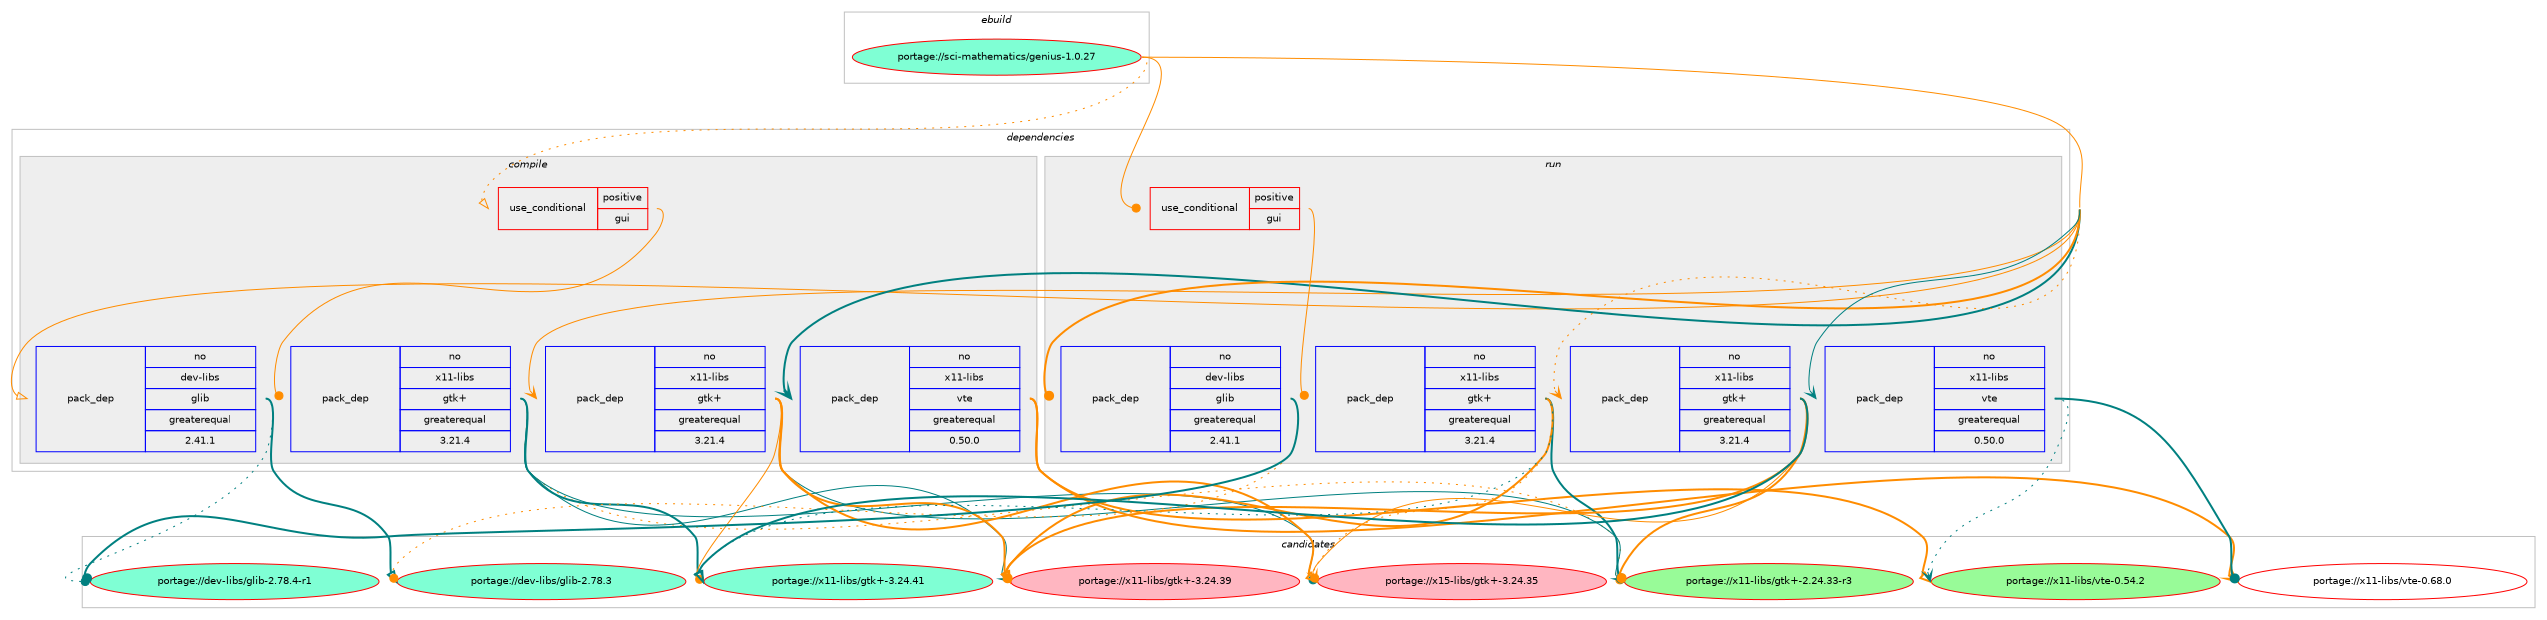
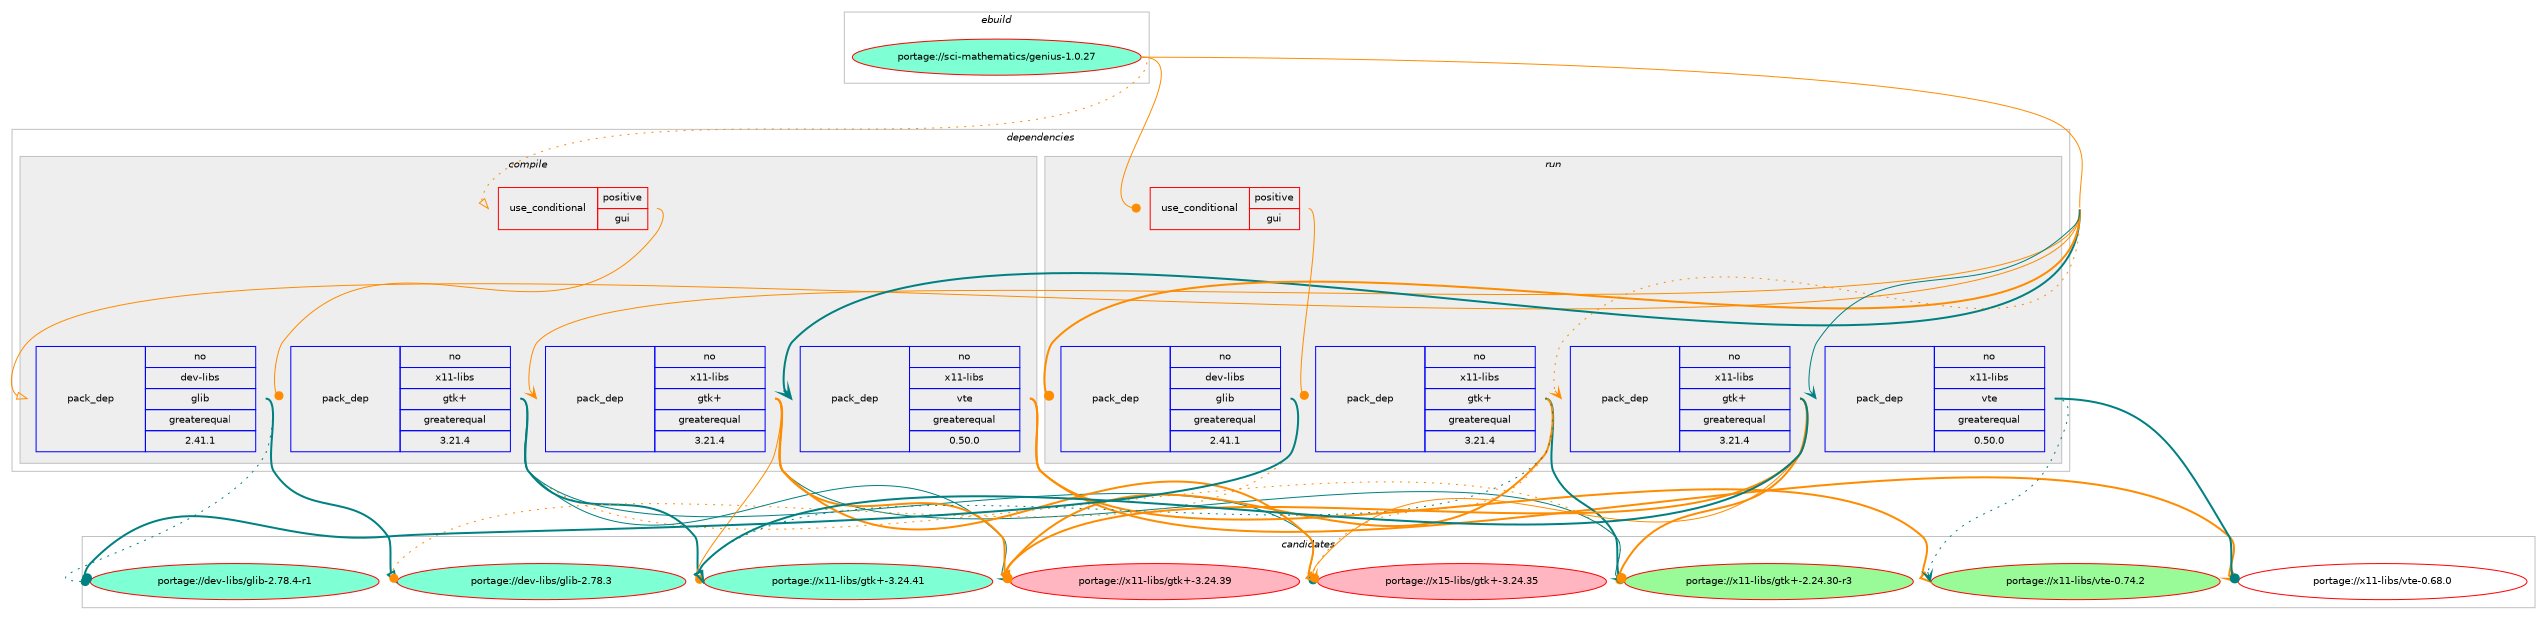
(1769, 582) -> (1769, 582)
(2076, 582) -> (2076, 582)
